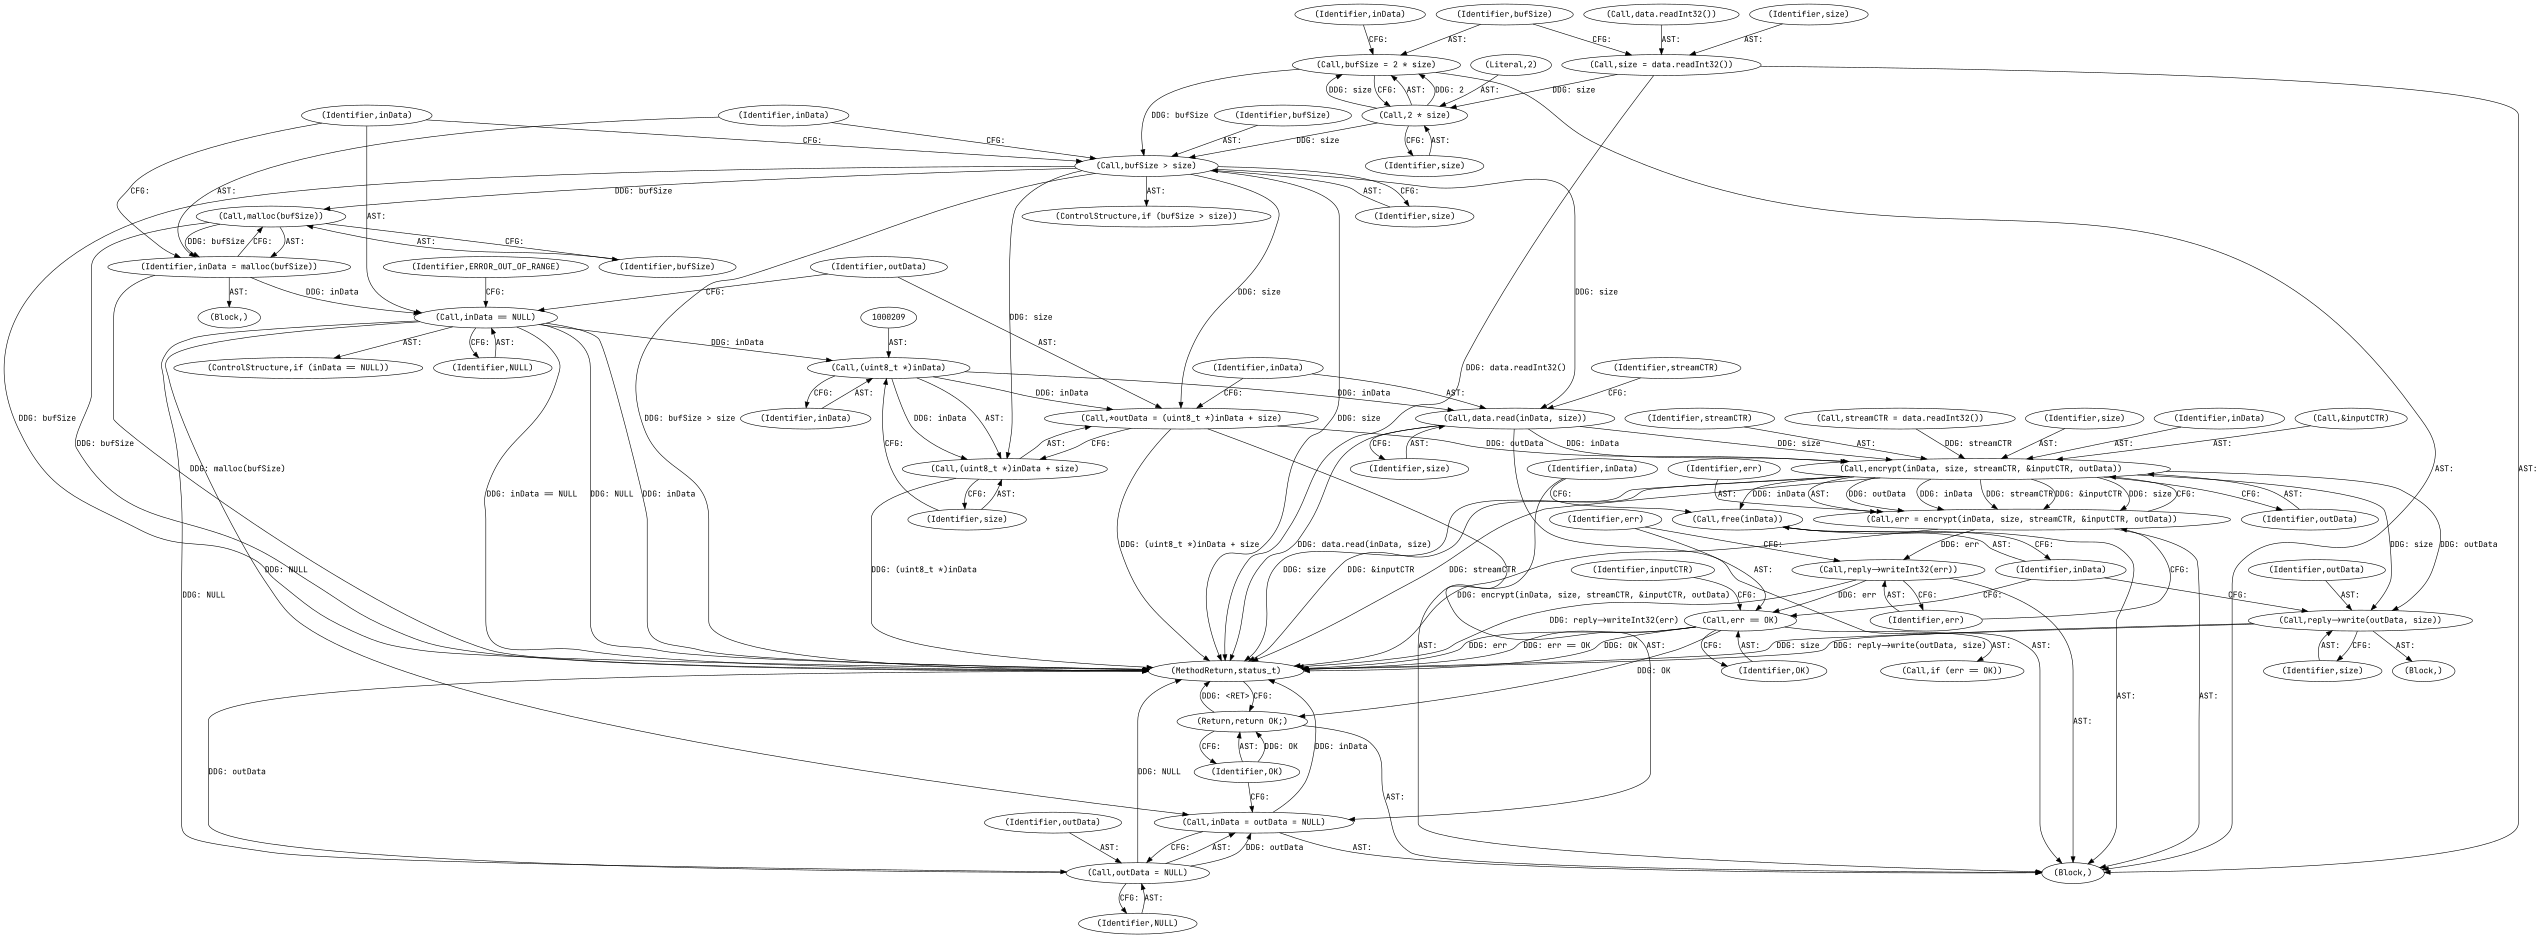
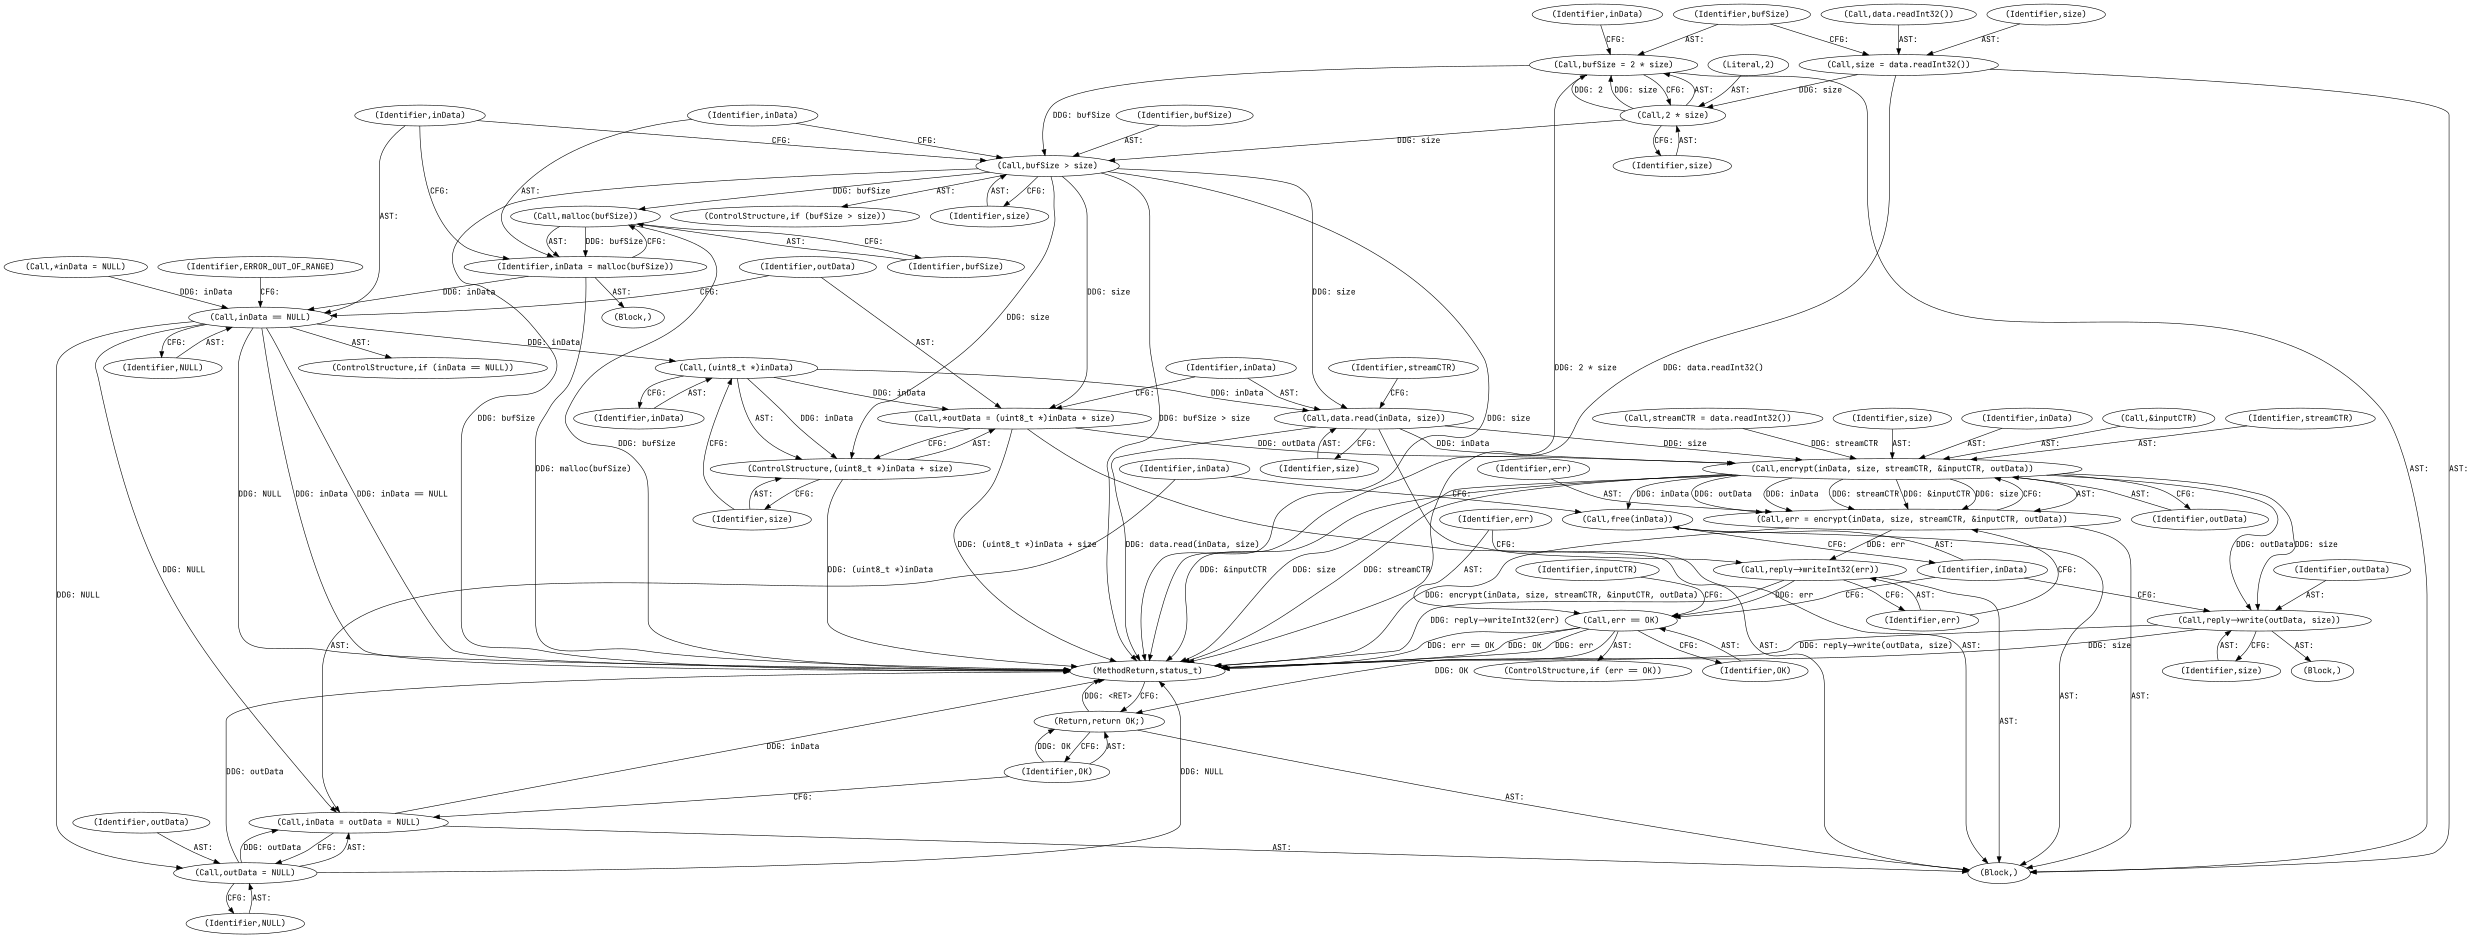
none -> (76, 267)
(889, 318) -> none
none -> (1433, 465)
(1005, 469) -> (850, 469)
(1952, 671) -> (1583, 671)
